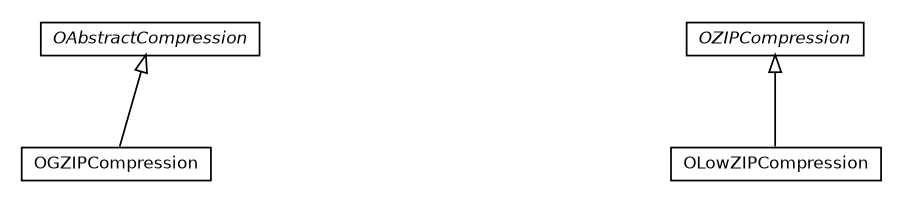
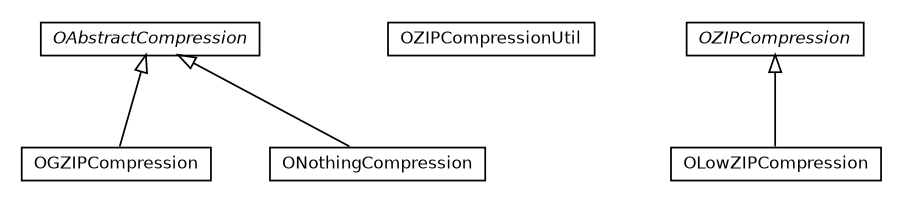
none -> (490, 38)
none -> (378, 163)
